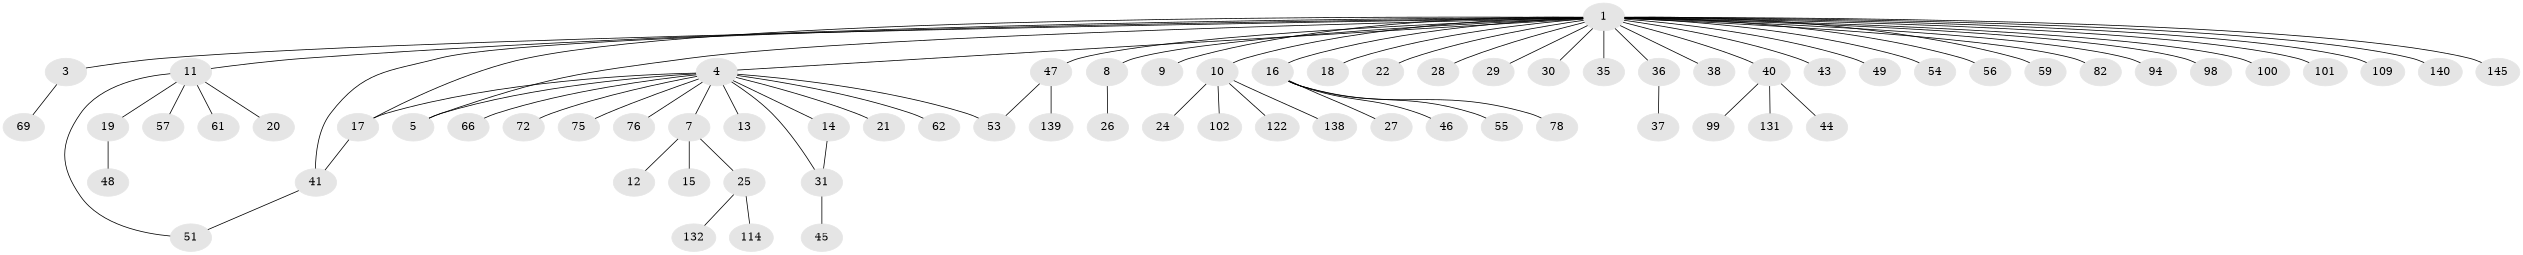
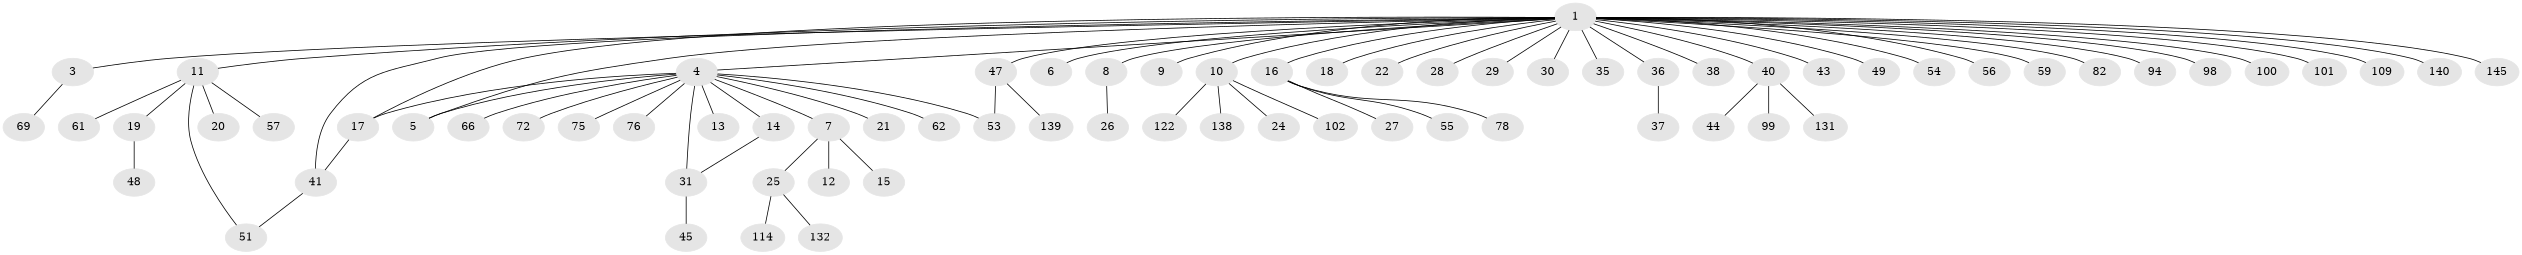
none -> (1051, 72)
(1447, 127) -> none
